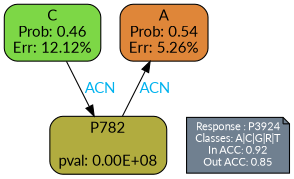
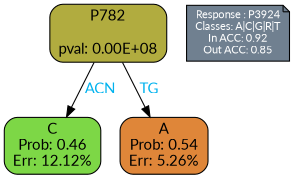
(78, 84) -> (83, 85)
(155, 89) -> (150, 90)
